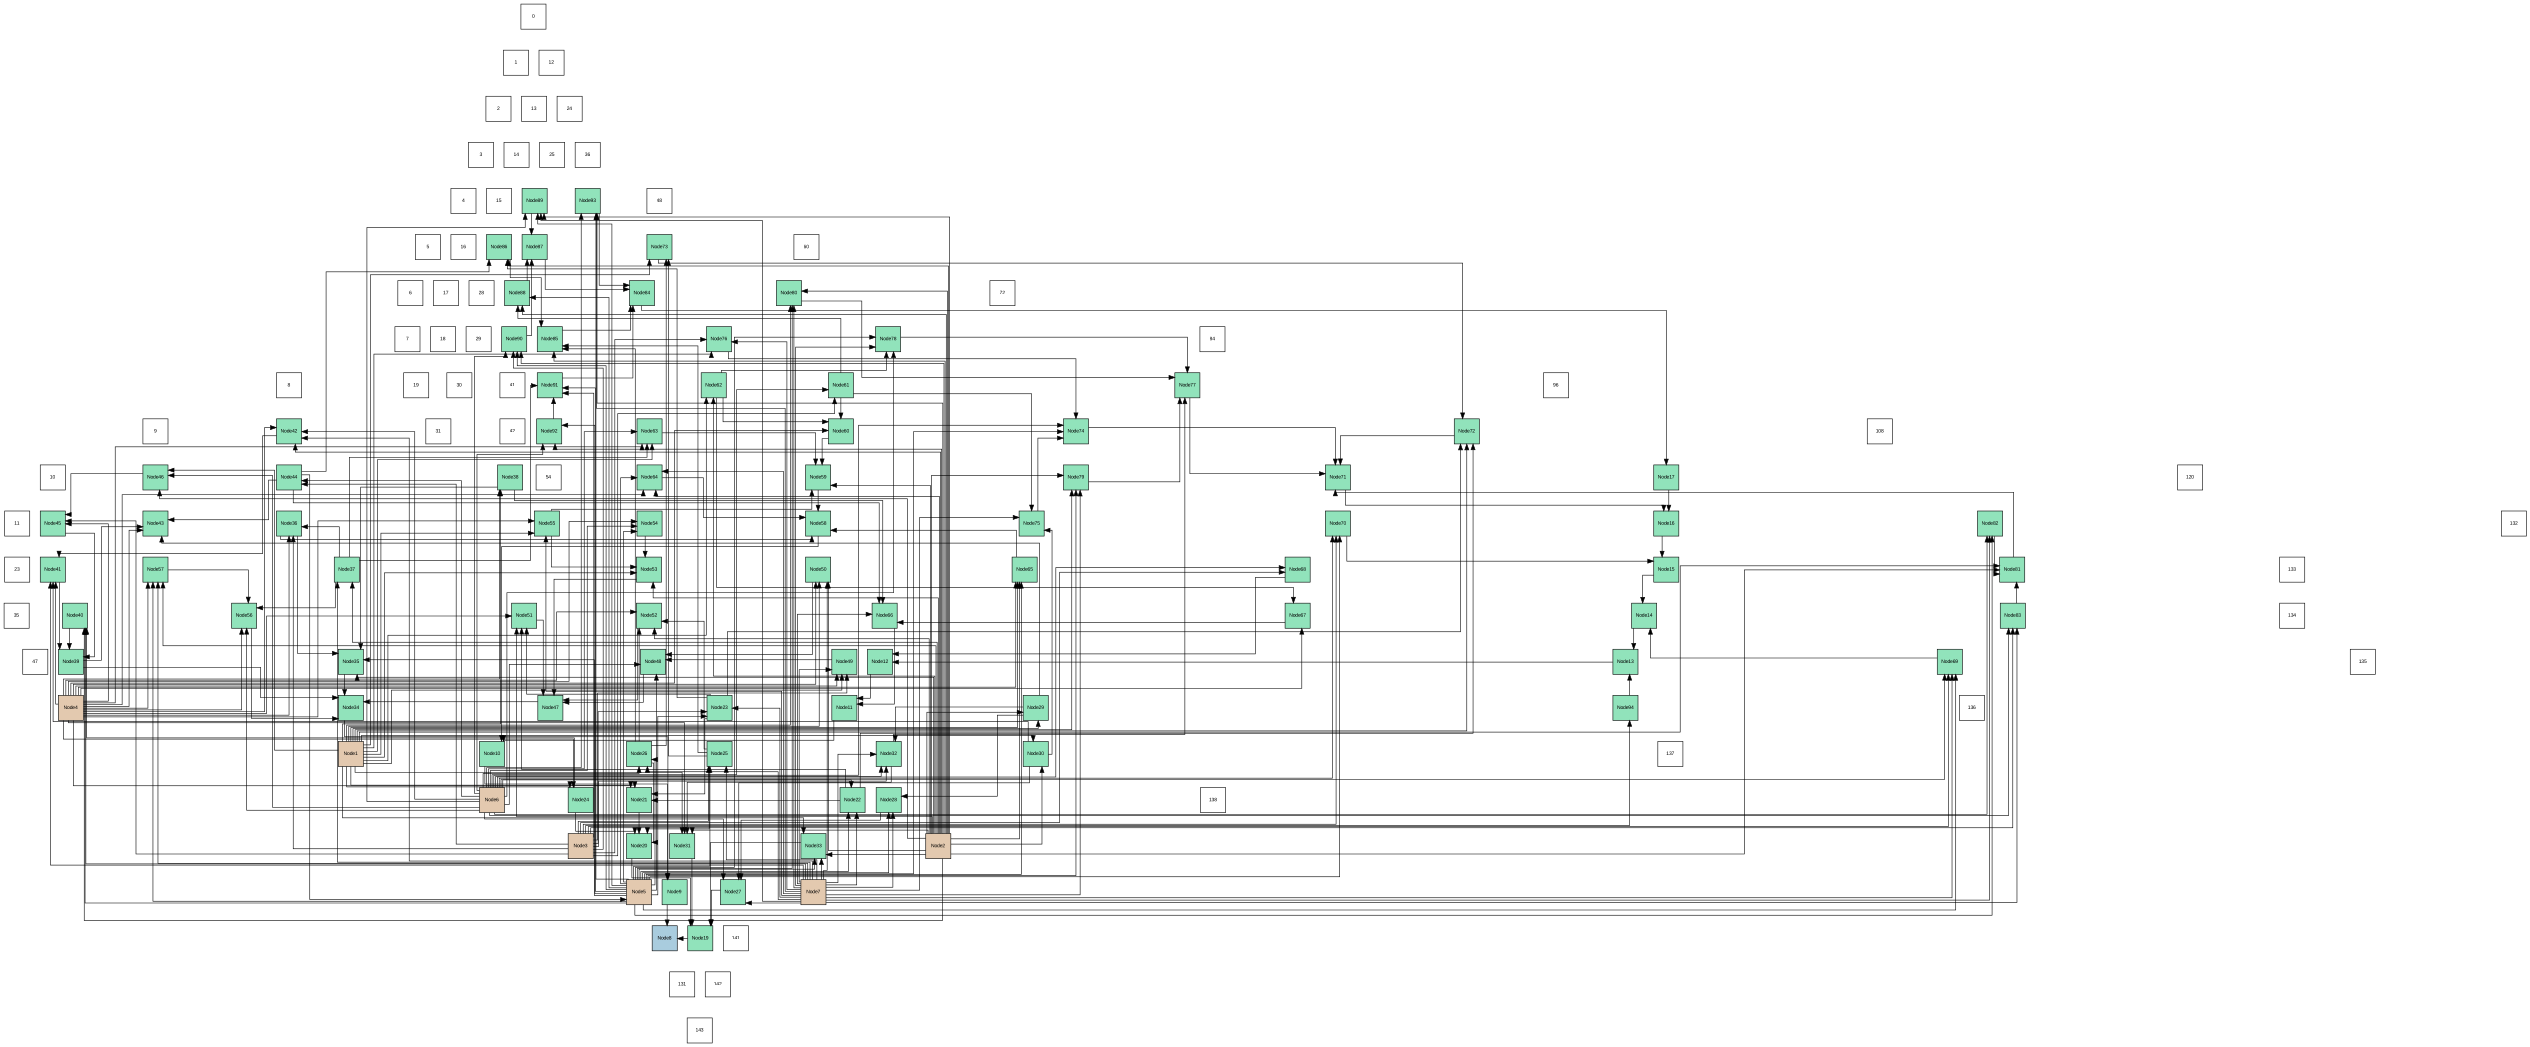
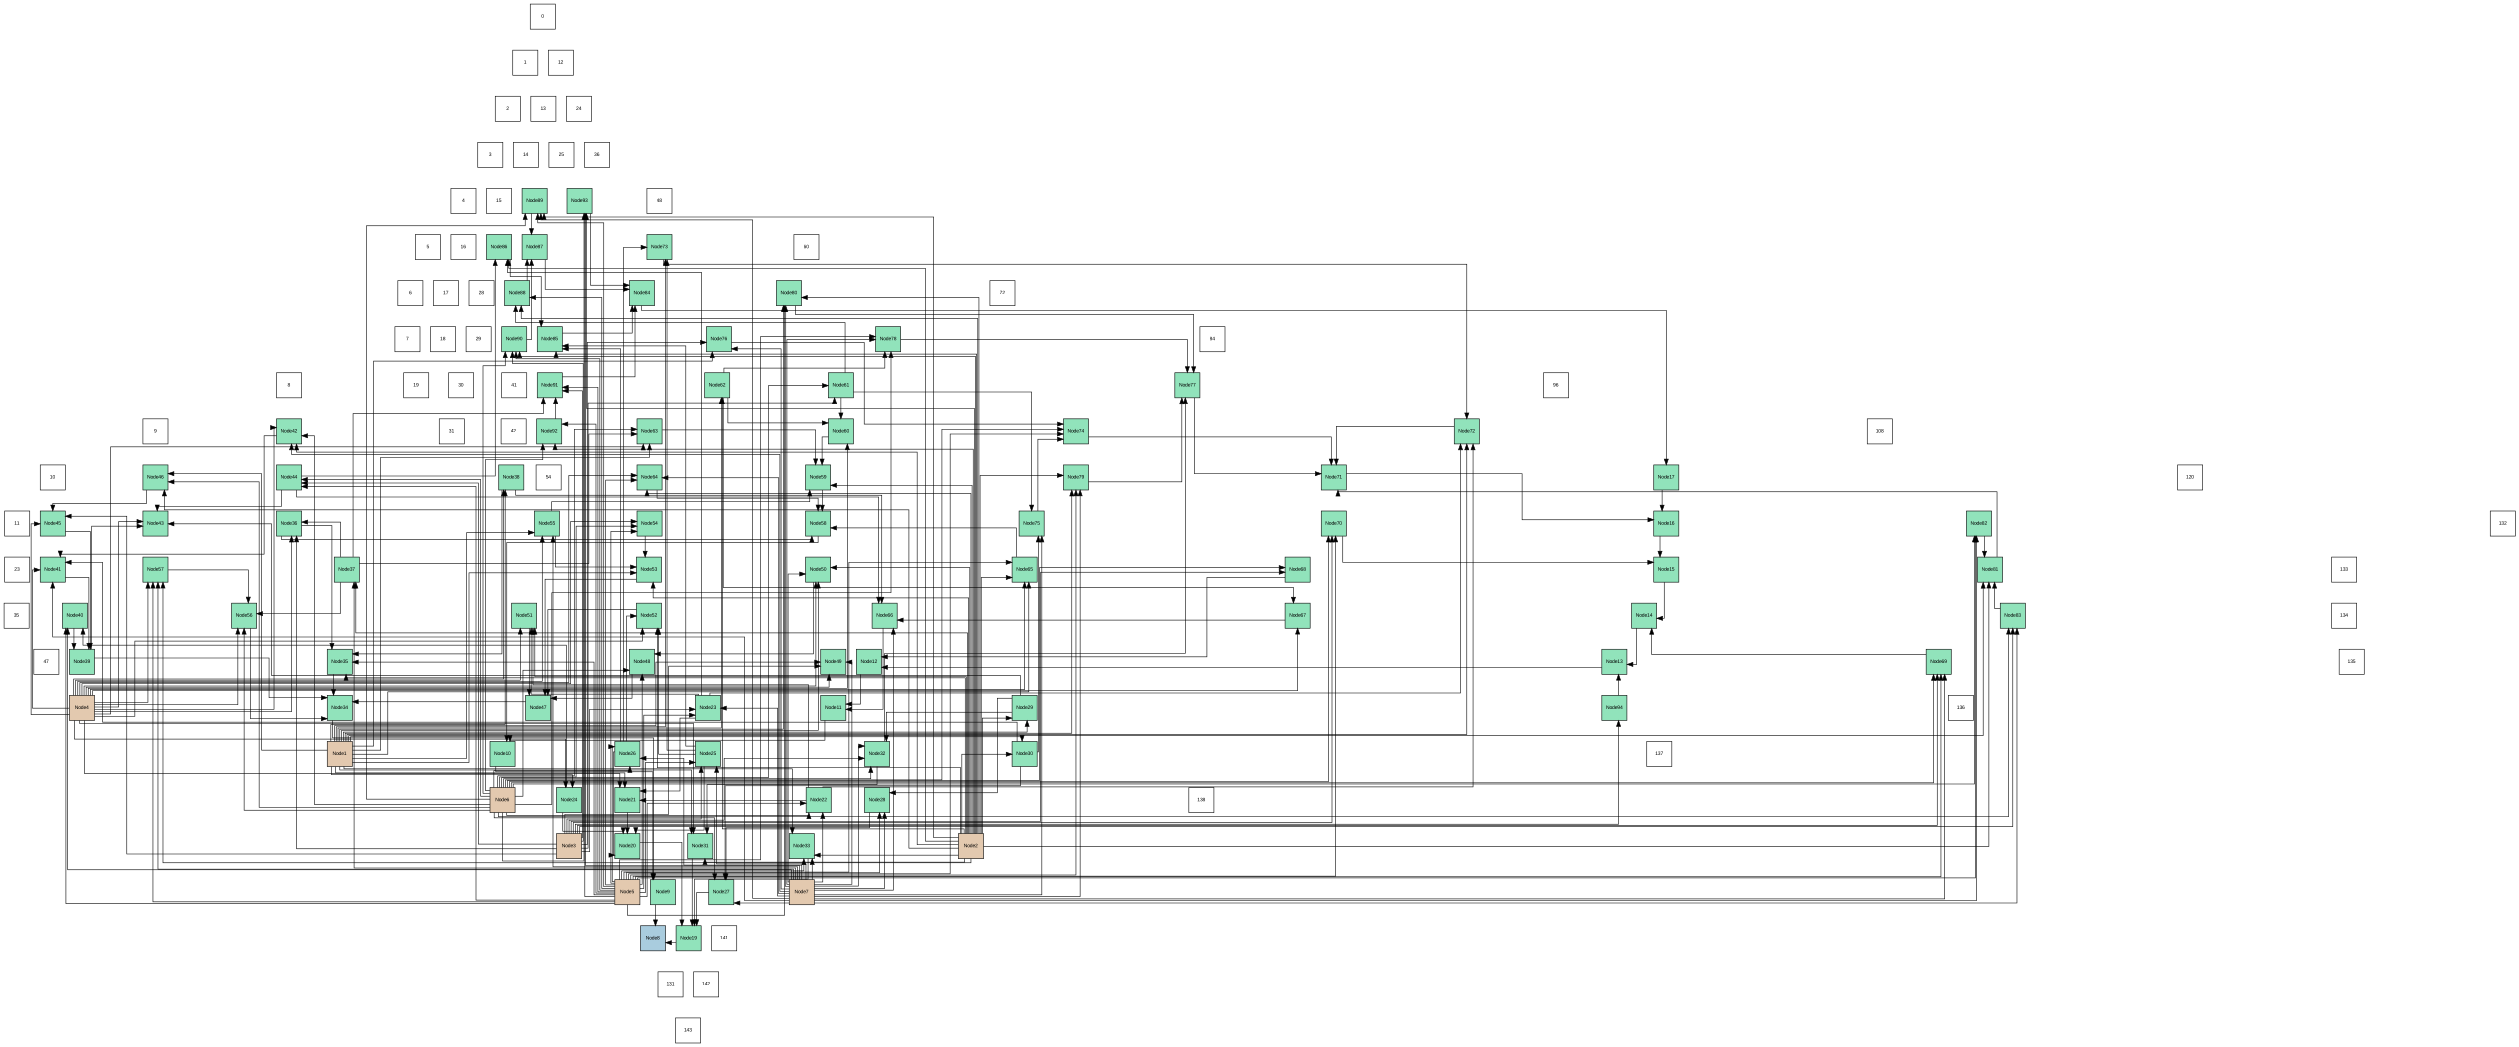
(752, 660) -> none
(310, 839) -> (476, 859)
(401, 921) -> none
